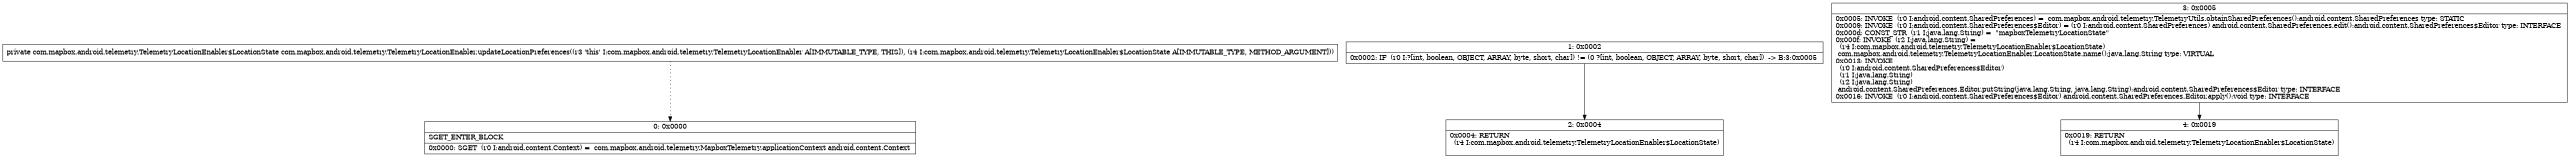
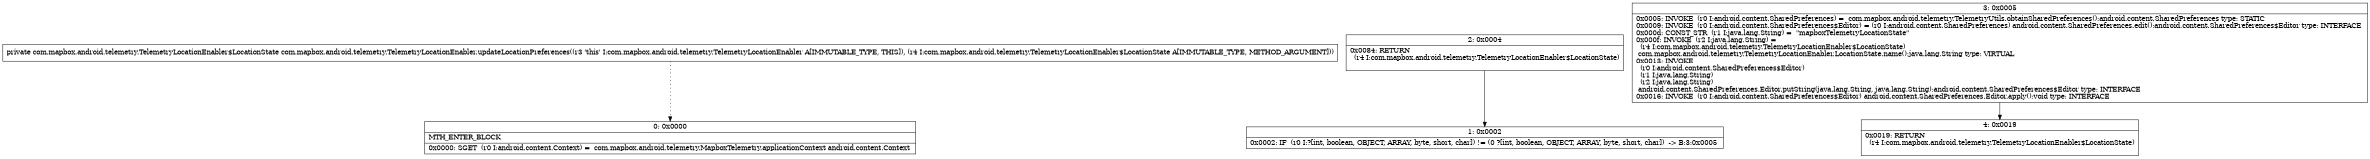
(1585, 89) -> (1485, 96)
(1482, 136) -> (1382, 51)
(466, 137) -> (465, 137)
